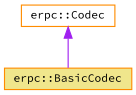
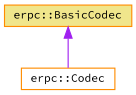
(68, 53) -> (68, 53)
